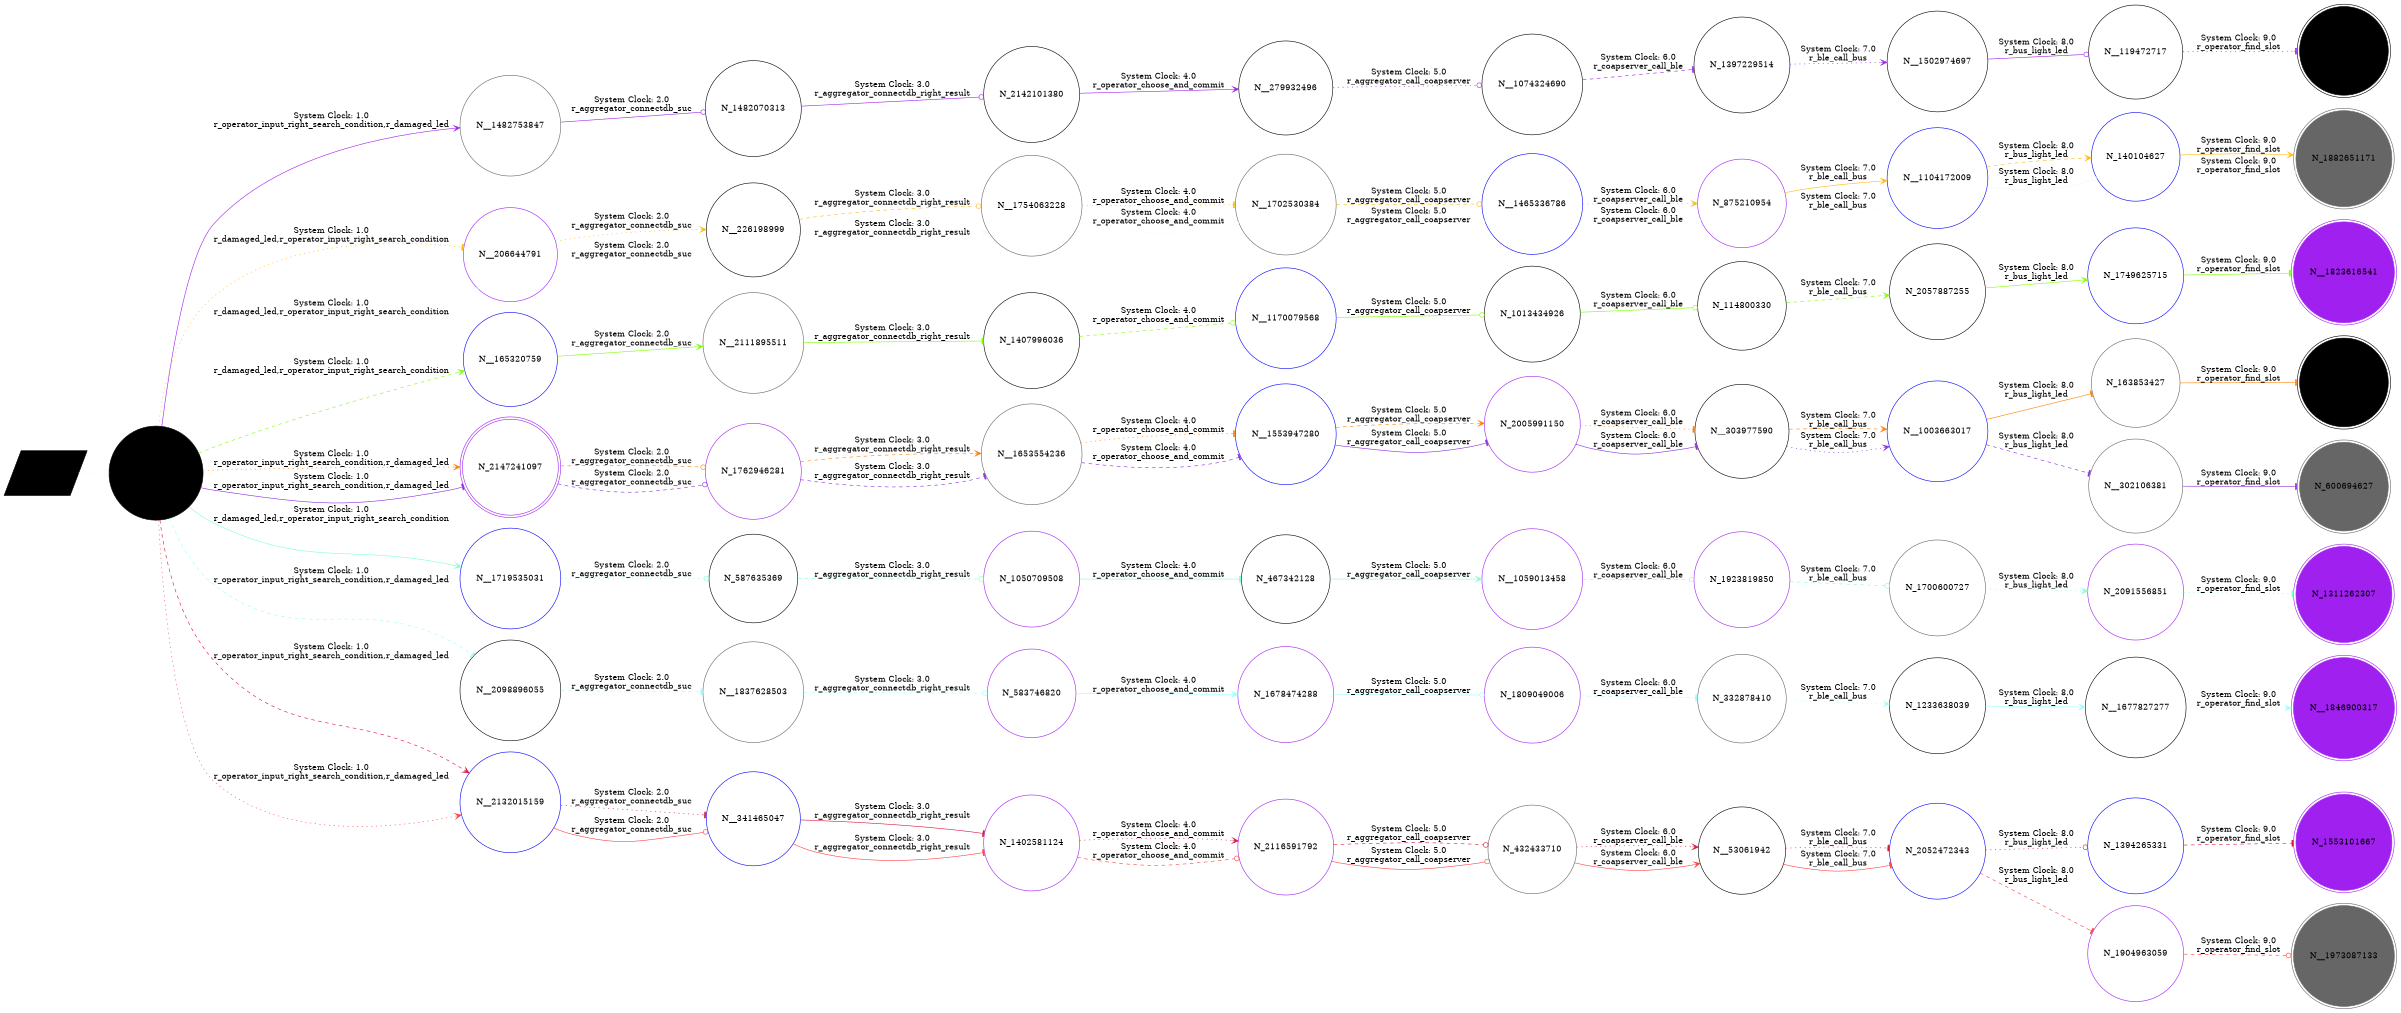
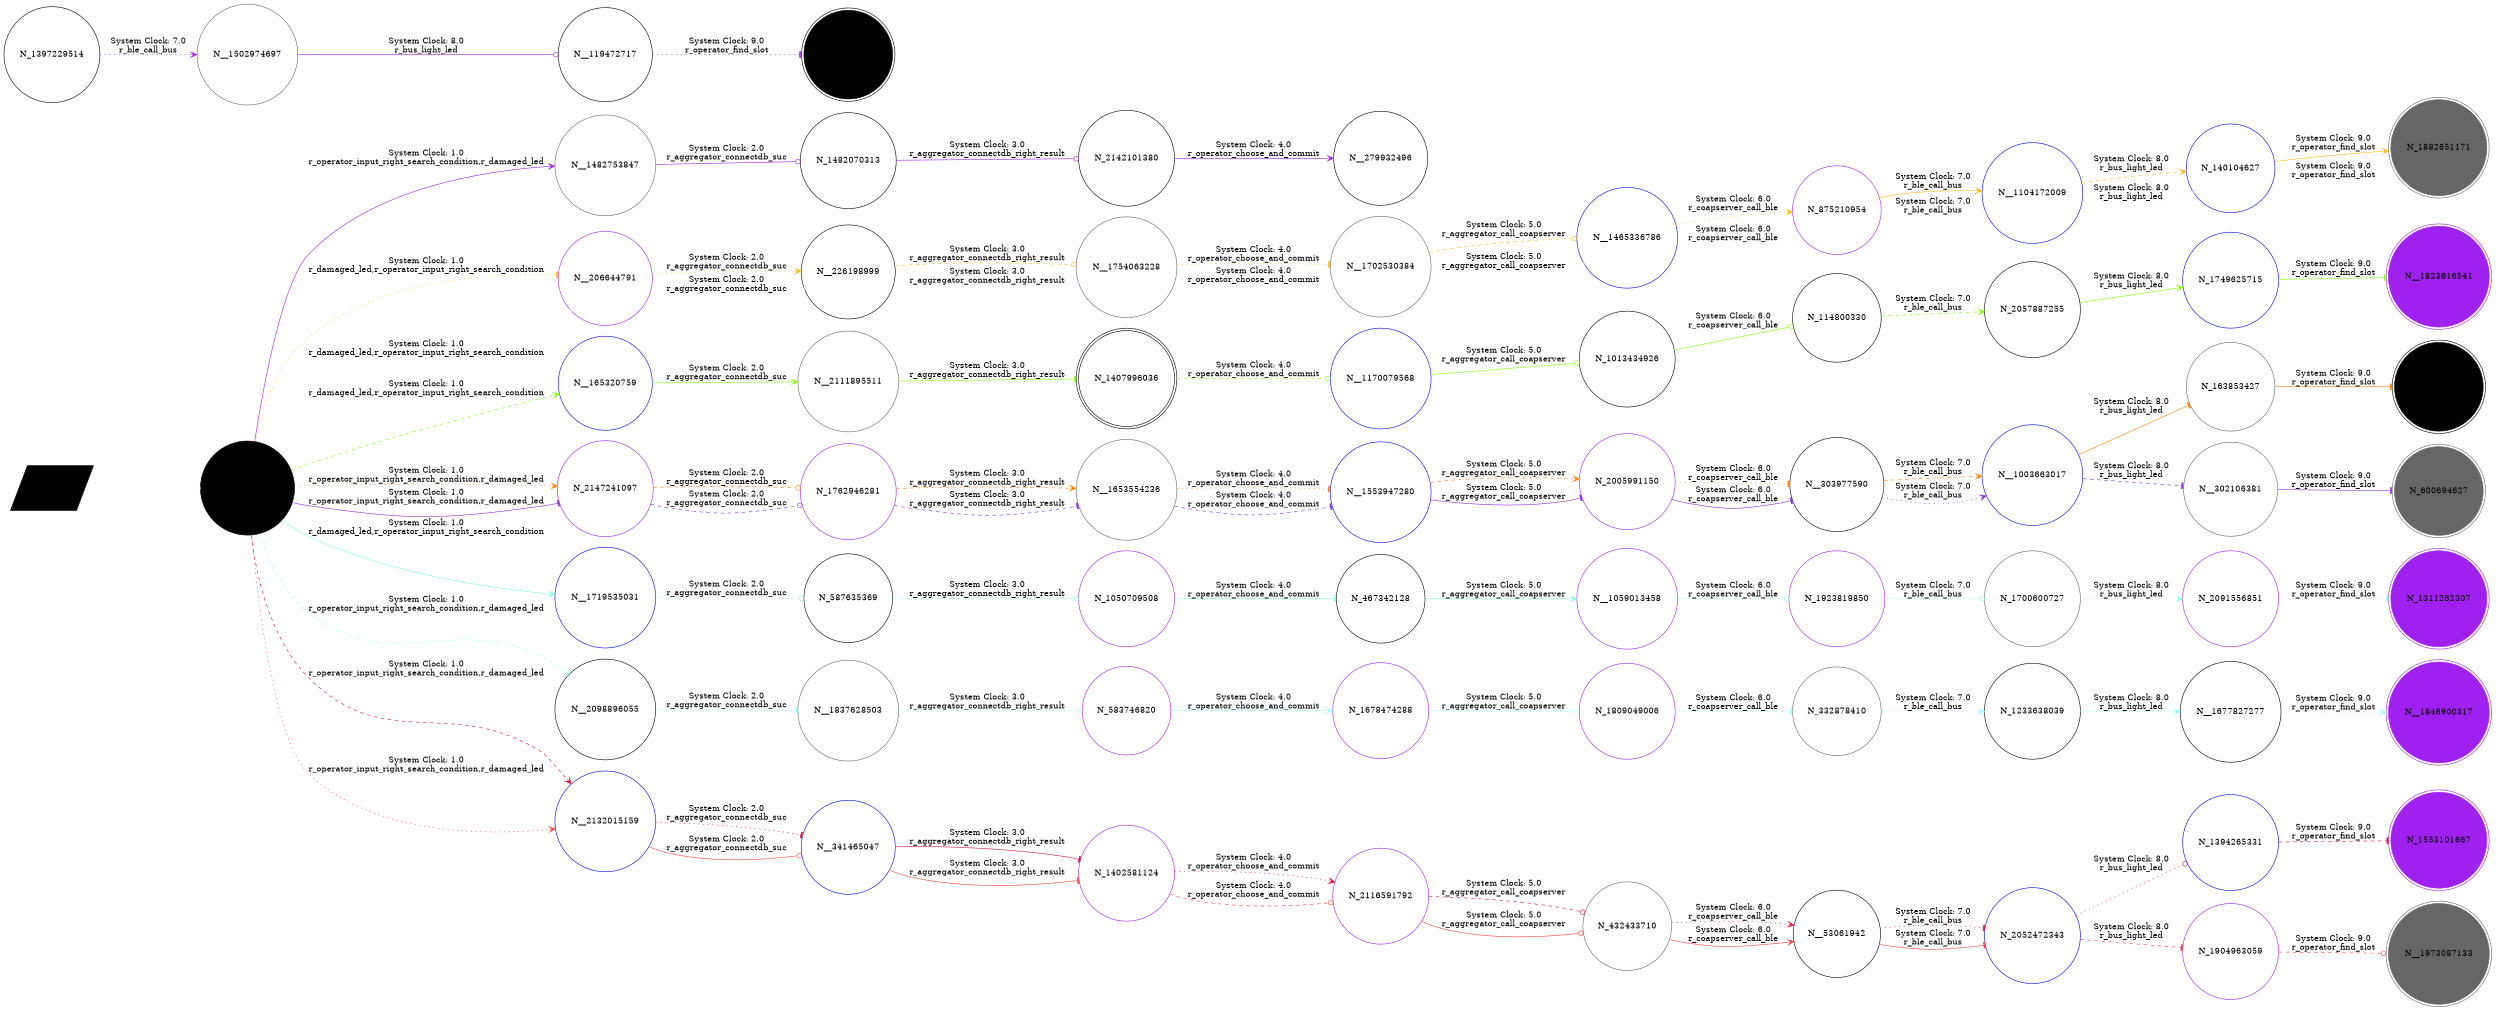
(1938, 61) -> (247, 55)
(1532, 84) -> none
(1032, 341) -> (1127, 379)
(510, 467) -> (605, 489)
(2032, 707) -> (2127, 712)
